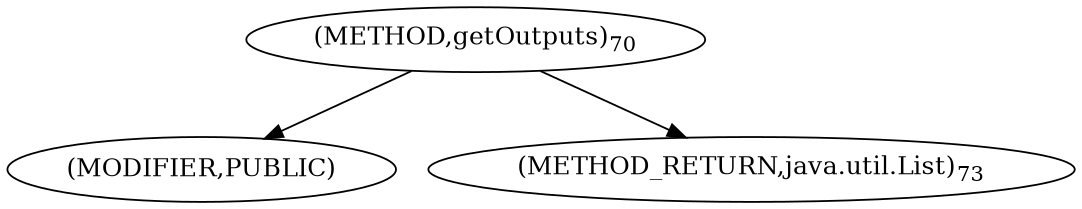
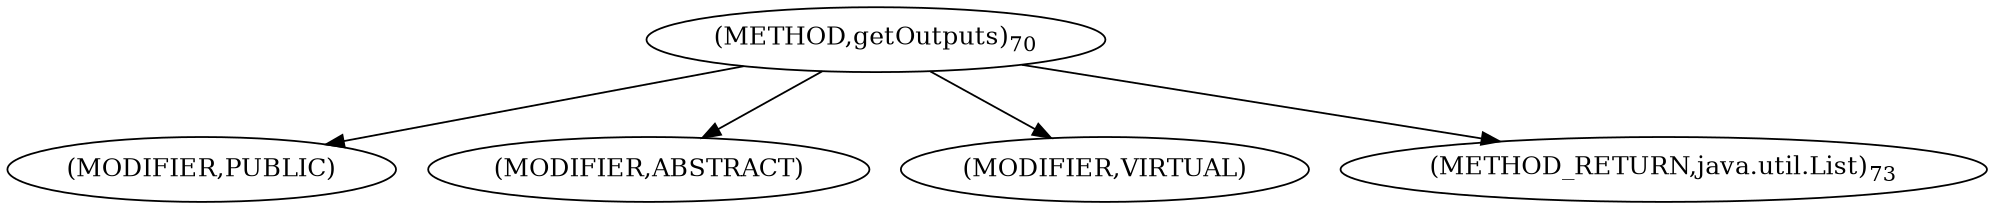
none -> (649, 169)
none -> (1105, 169)
